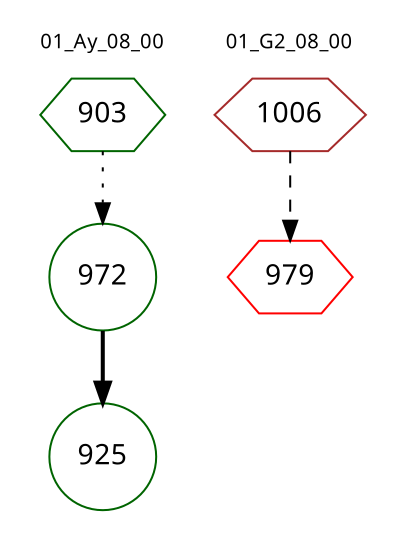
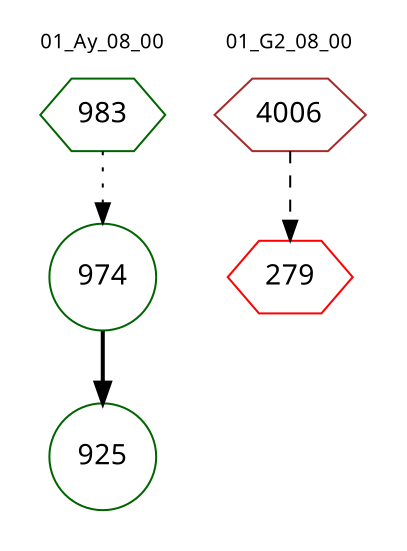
(103, 115) -> (103, 115)
(290, 115) -> (290, 115)
(103, 277) -> (103, 277)
(290, 277) -> (290, 277)
